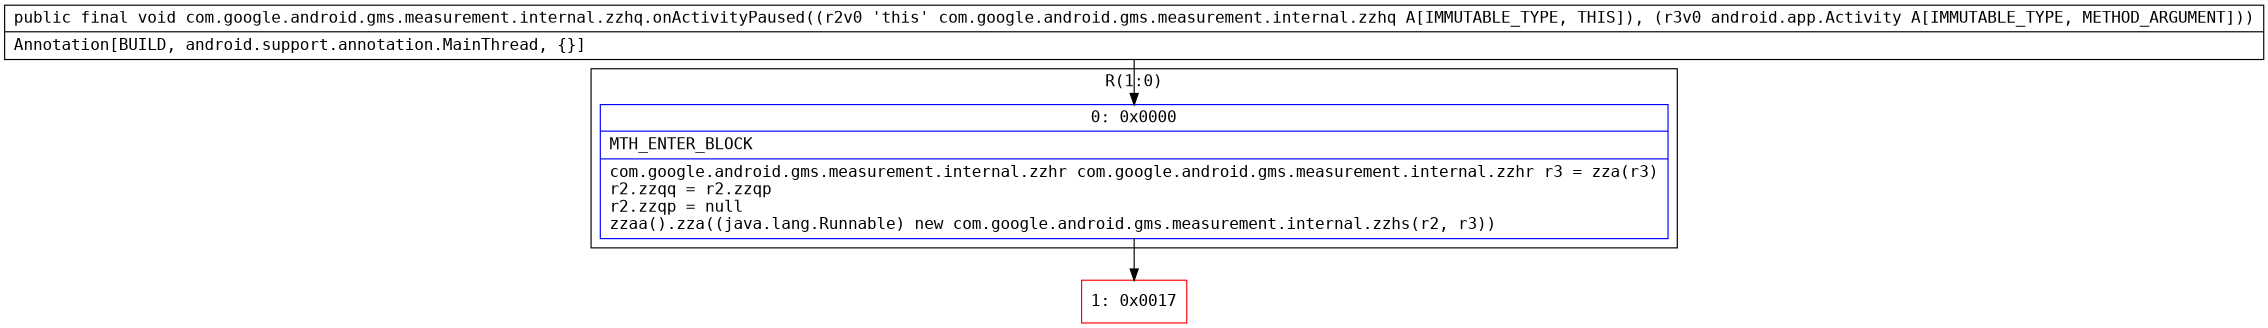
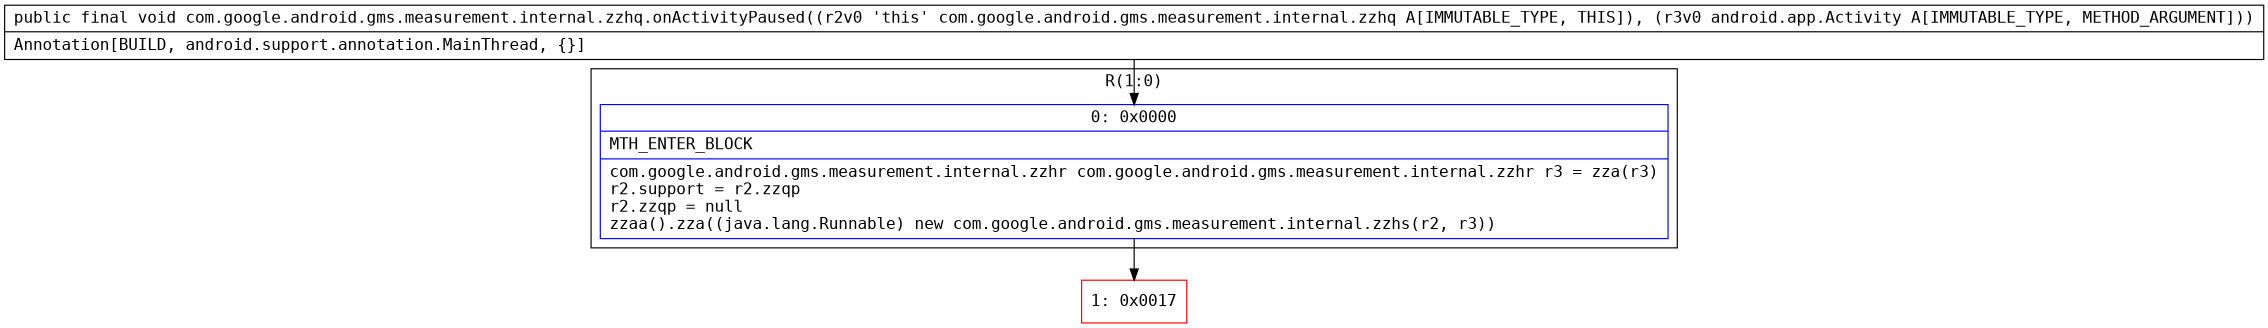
(691, 190) -> (705, 190)
